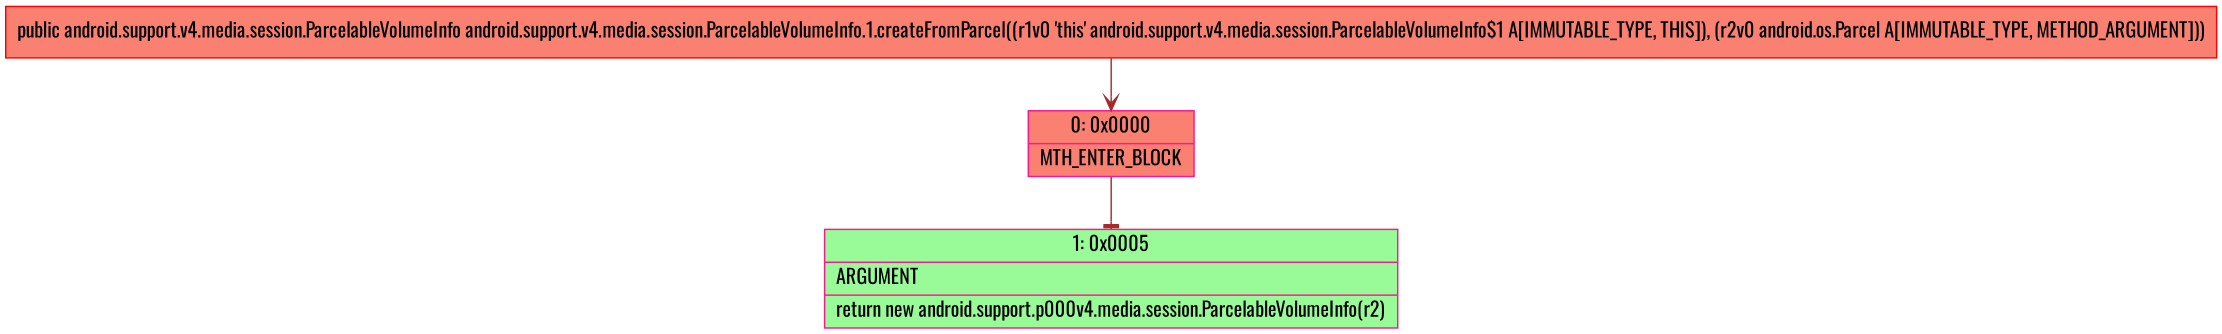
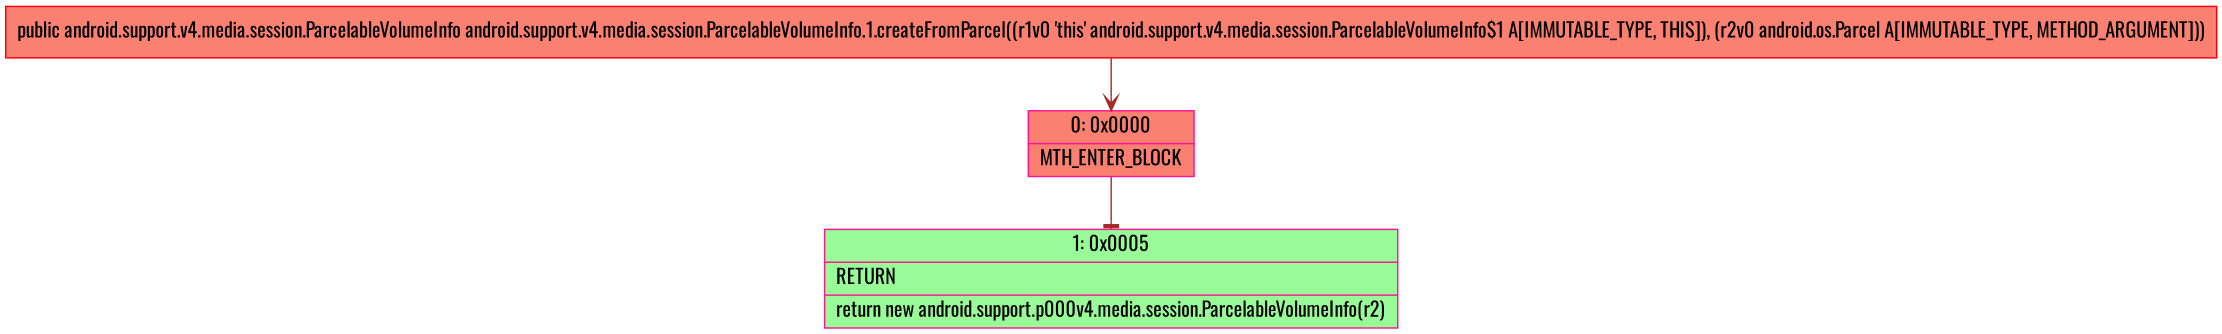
(878, 278) -> (867, 278)
